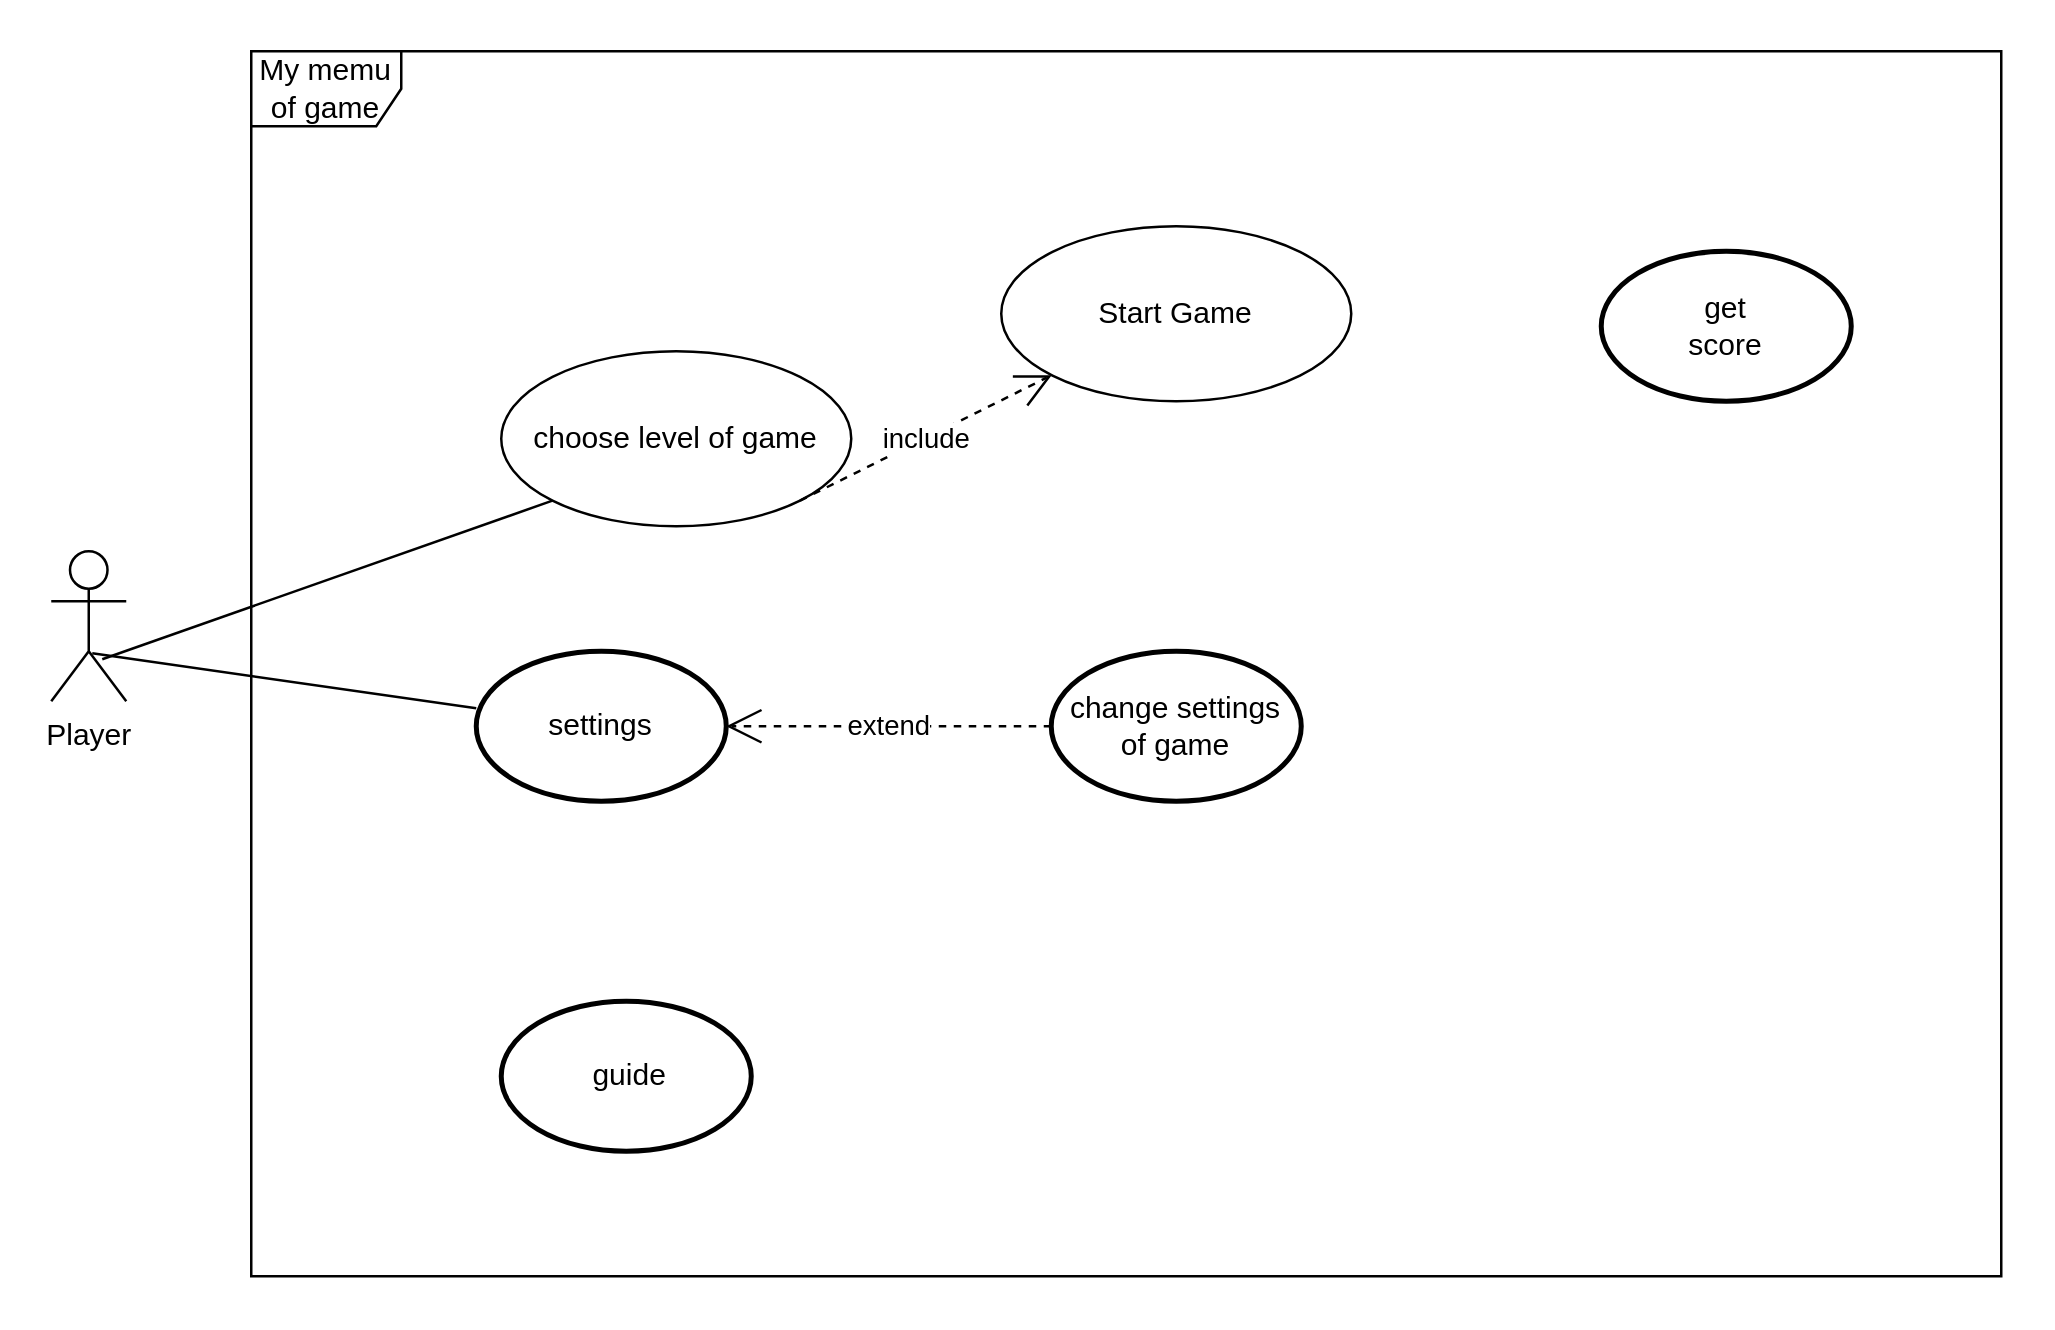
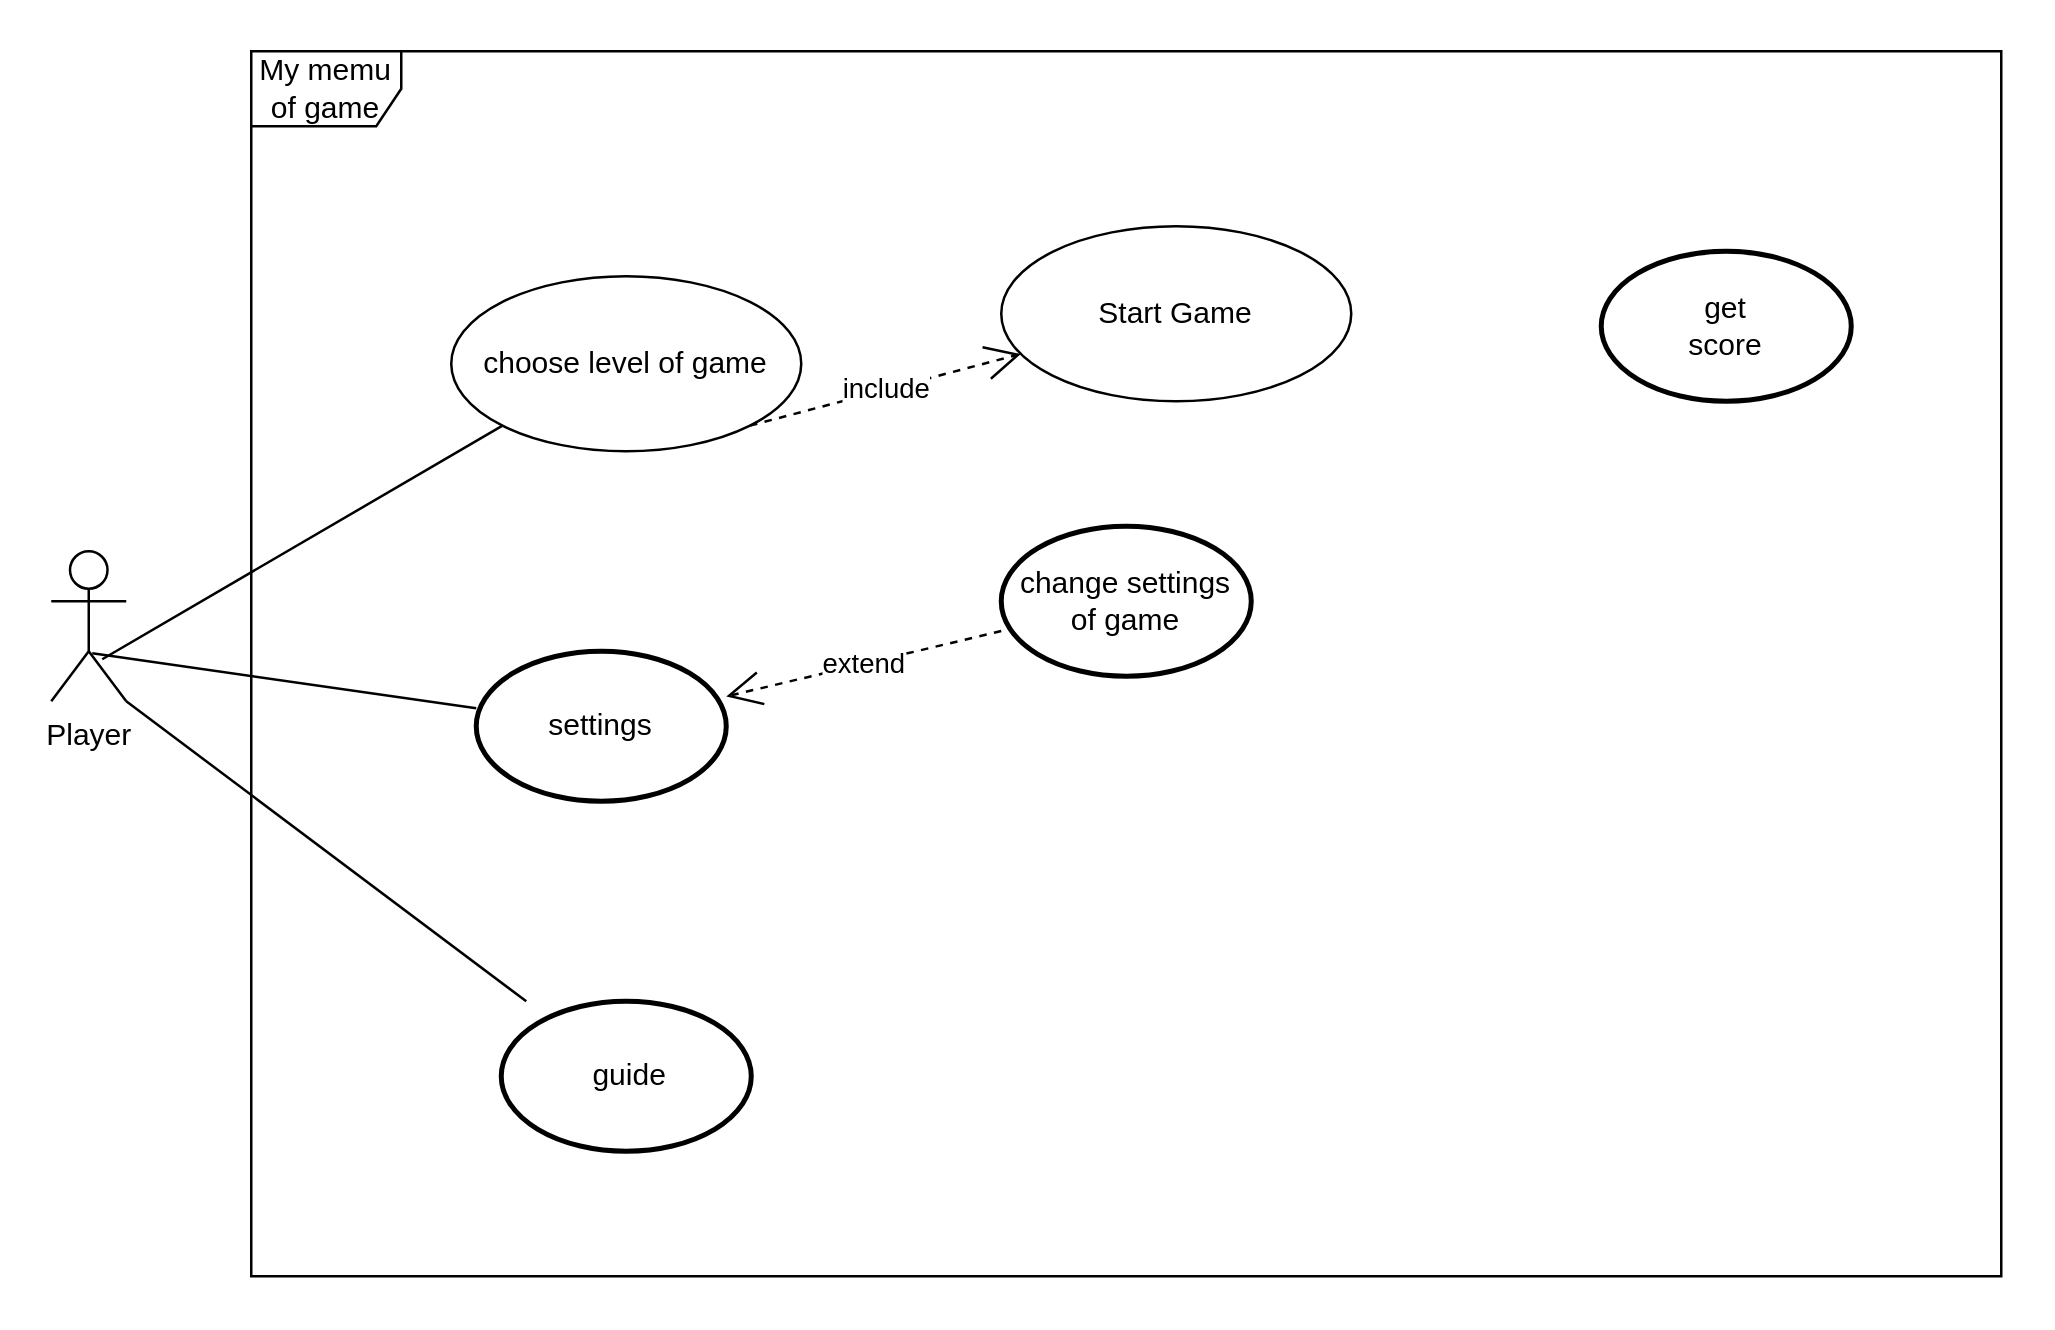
(676, 439) -> (626, 364)
(1176, 726) -> (1126, 601)
none -> (390, 899)
